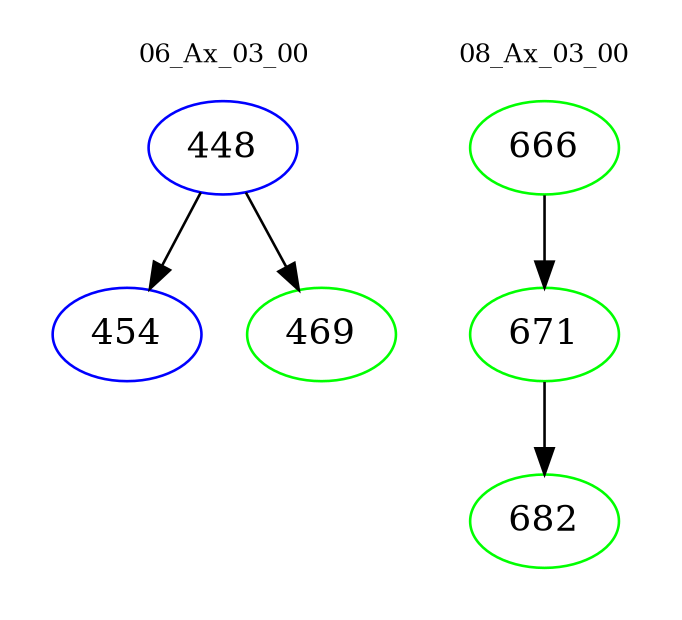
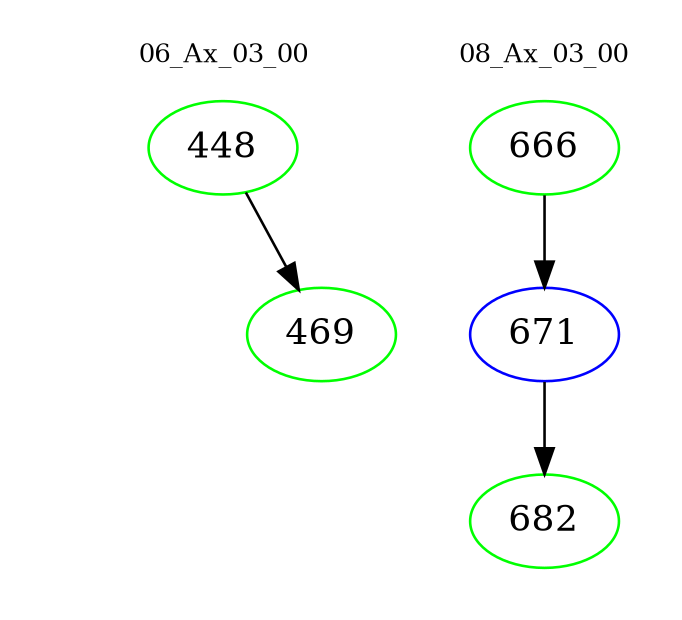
(223, 148) -> (223, 148)
(127, 335) -> none
(545, 335) -> (545, 335)
